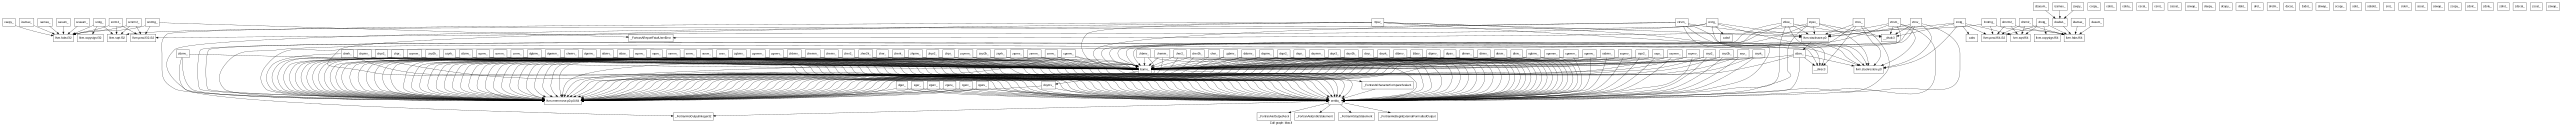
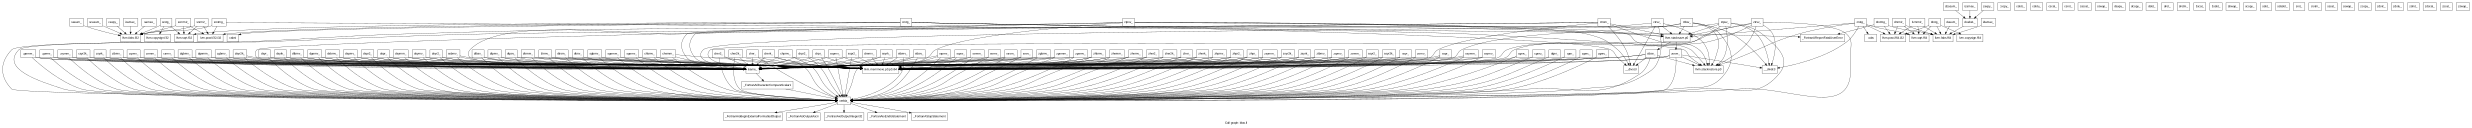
(1859, 29) -> (1676, 45)
(1098, 78) -> (585, 66)
(411, 108) -> (1087, 96)
